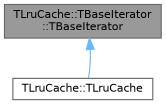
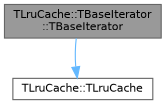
(90, 64) -> (75, 52)
